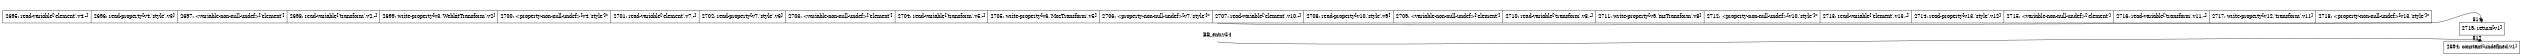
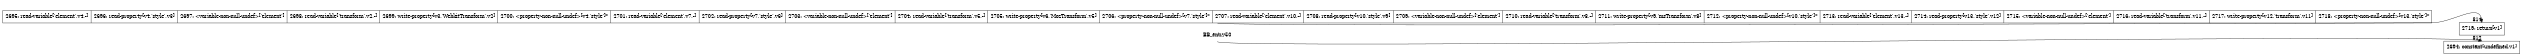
(1217, 35) -> (1217, 35)
